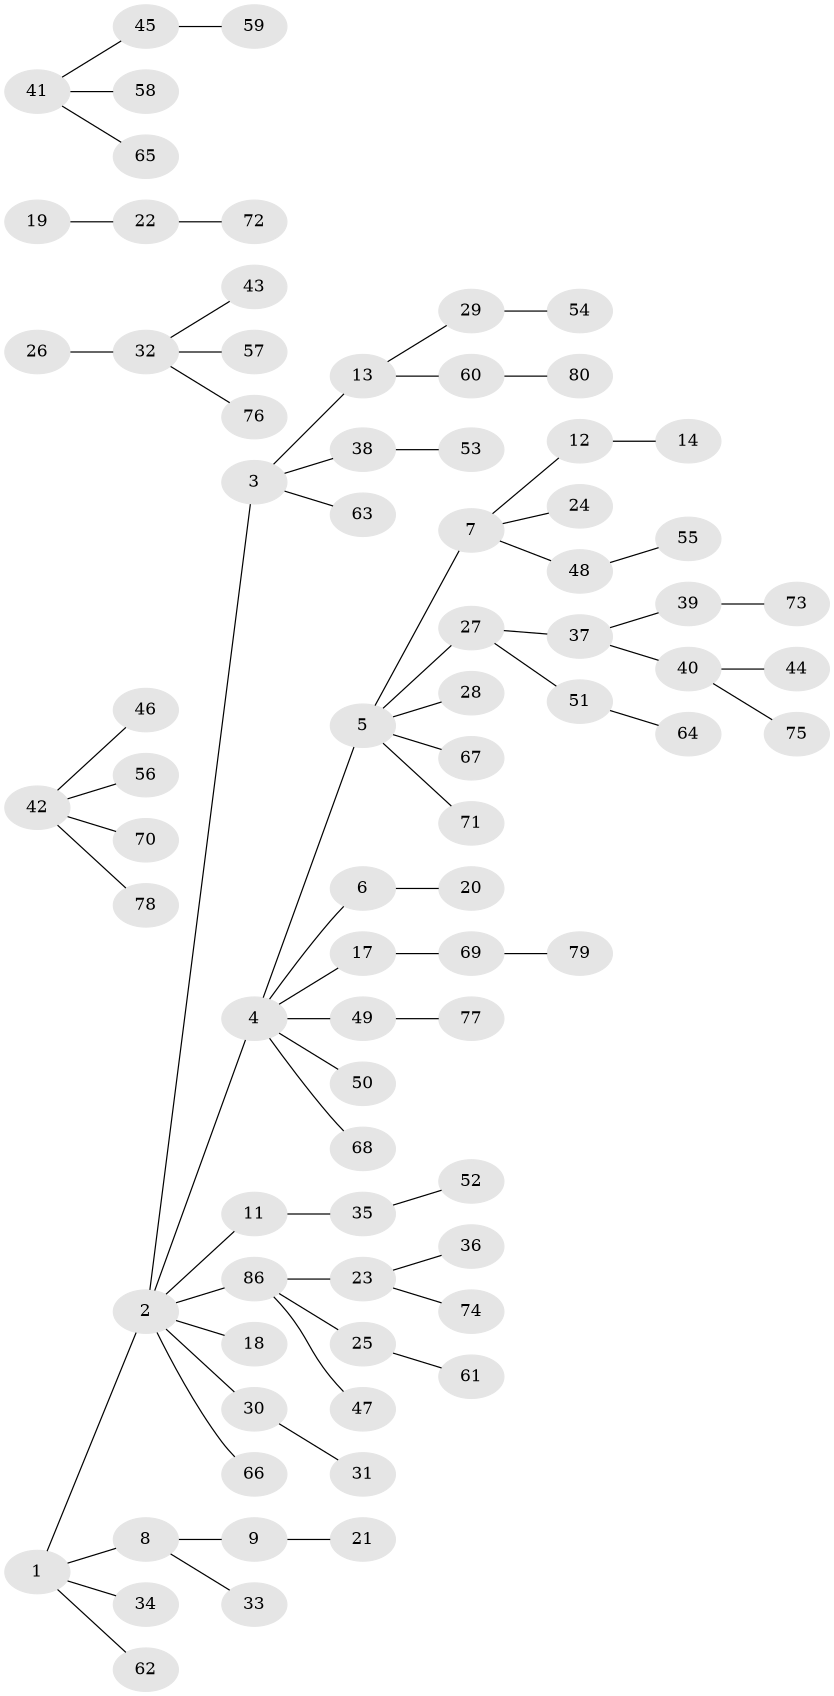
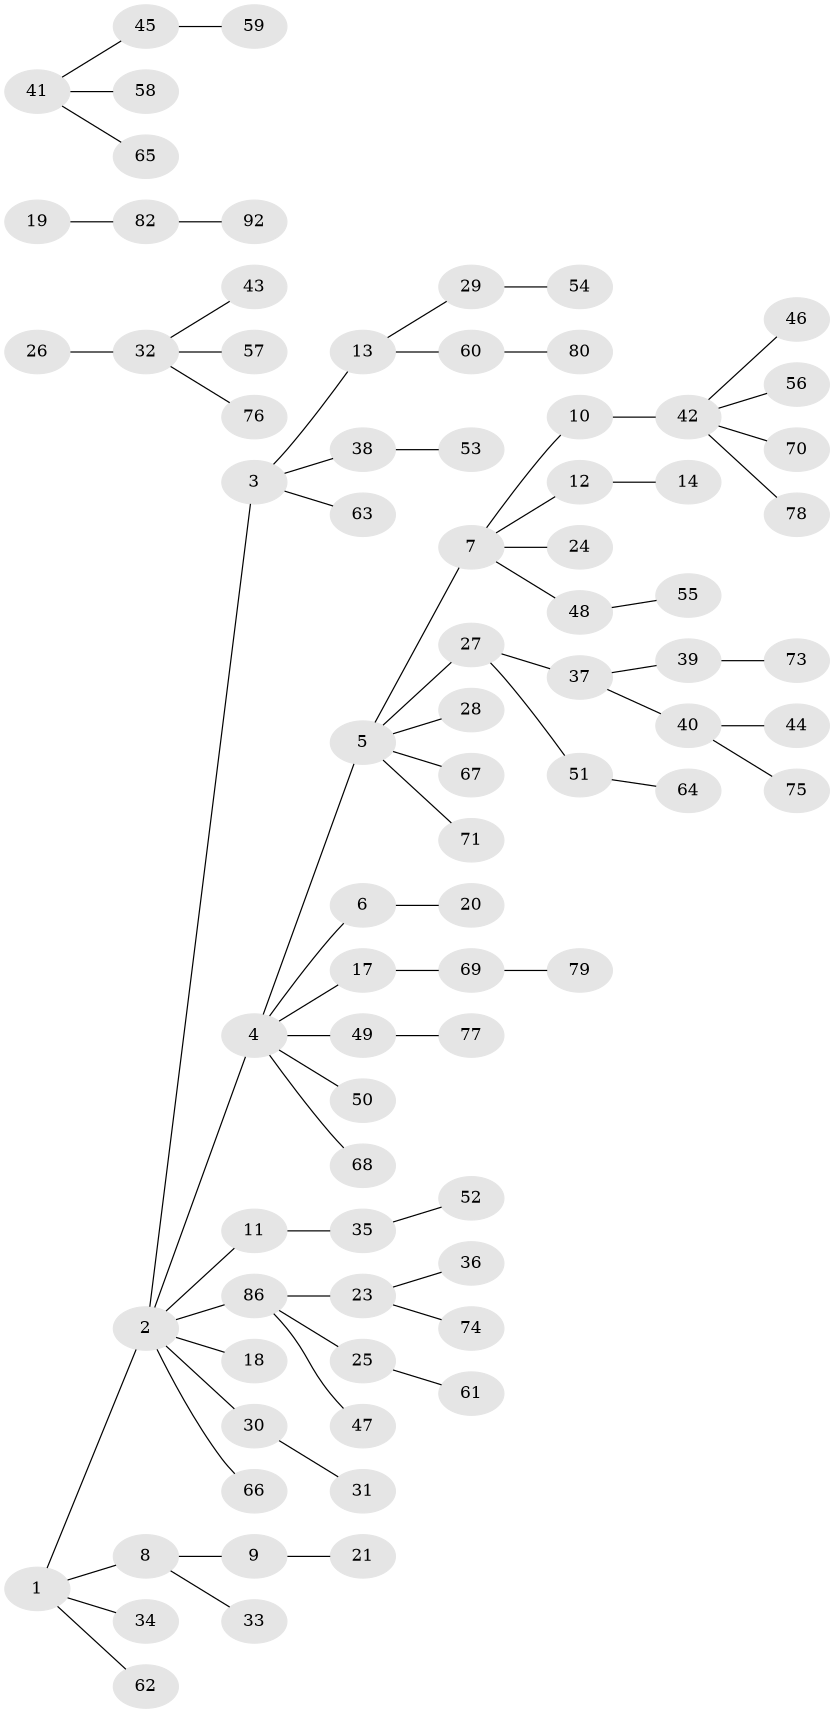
(146, 222) -> (146, 222)
(254, 222) -> (254, 222)
none -> (580, 417)
